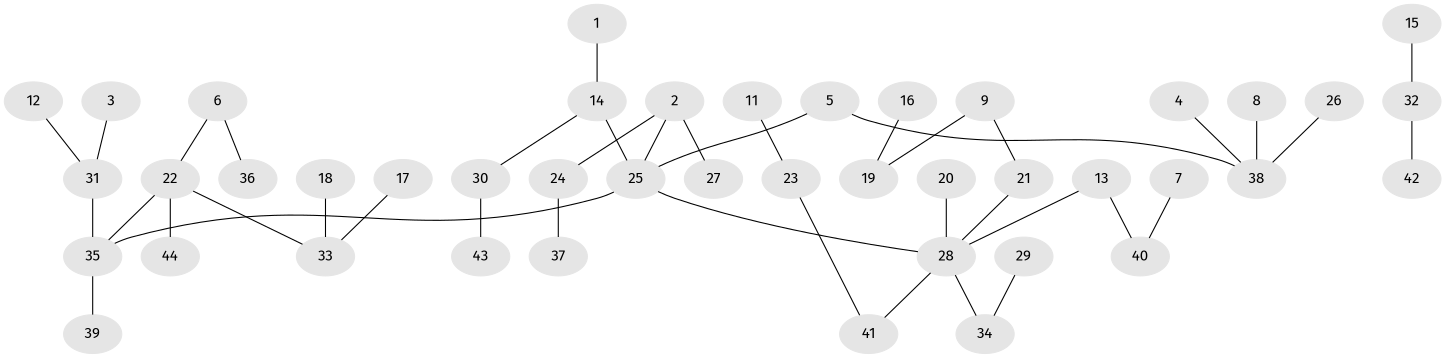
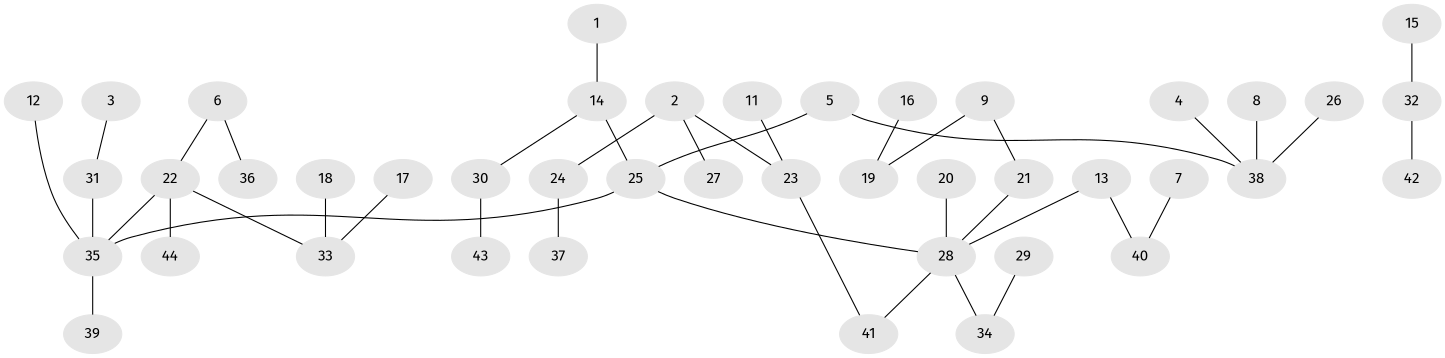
(63, 140) -> (48, 183)
(655, 140) -> (725, 135)
